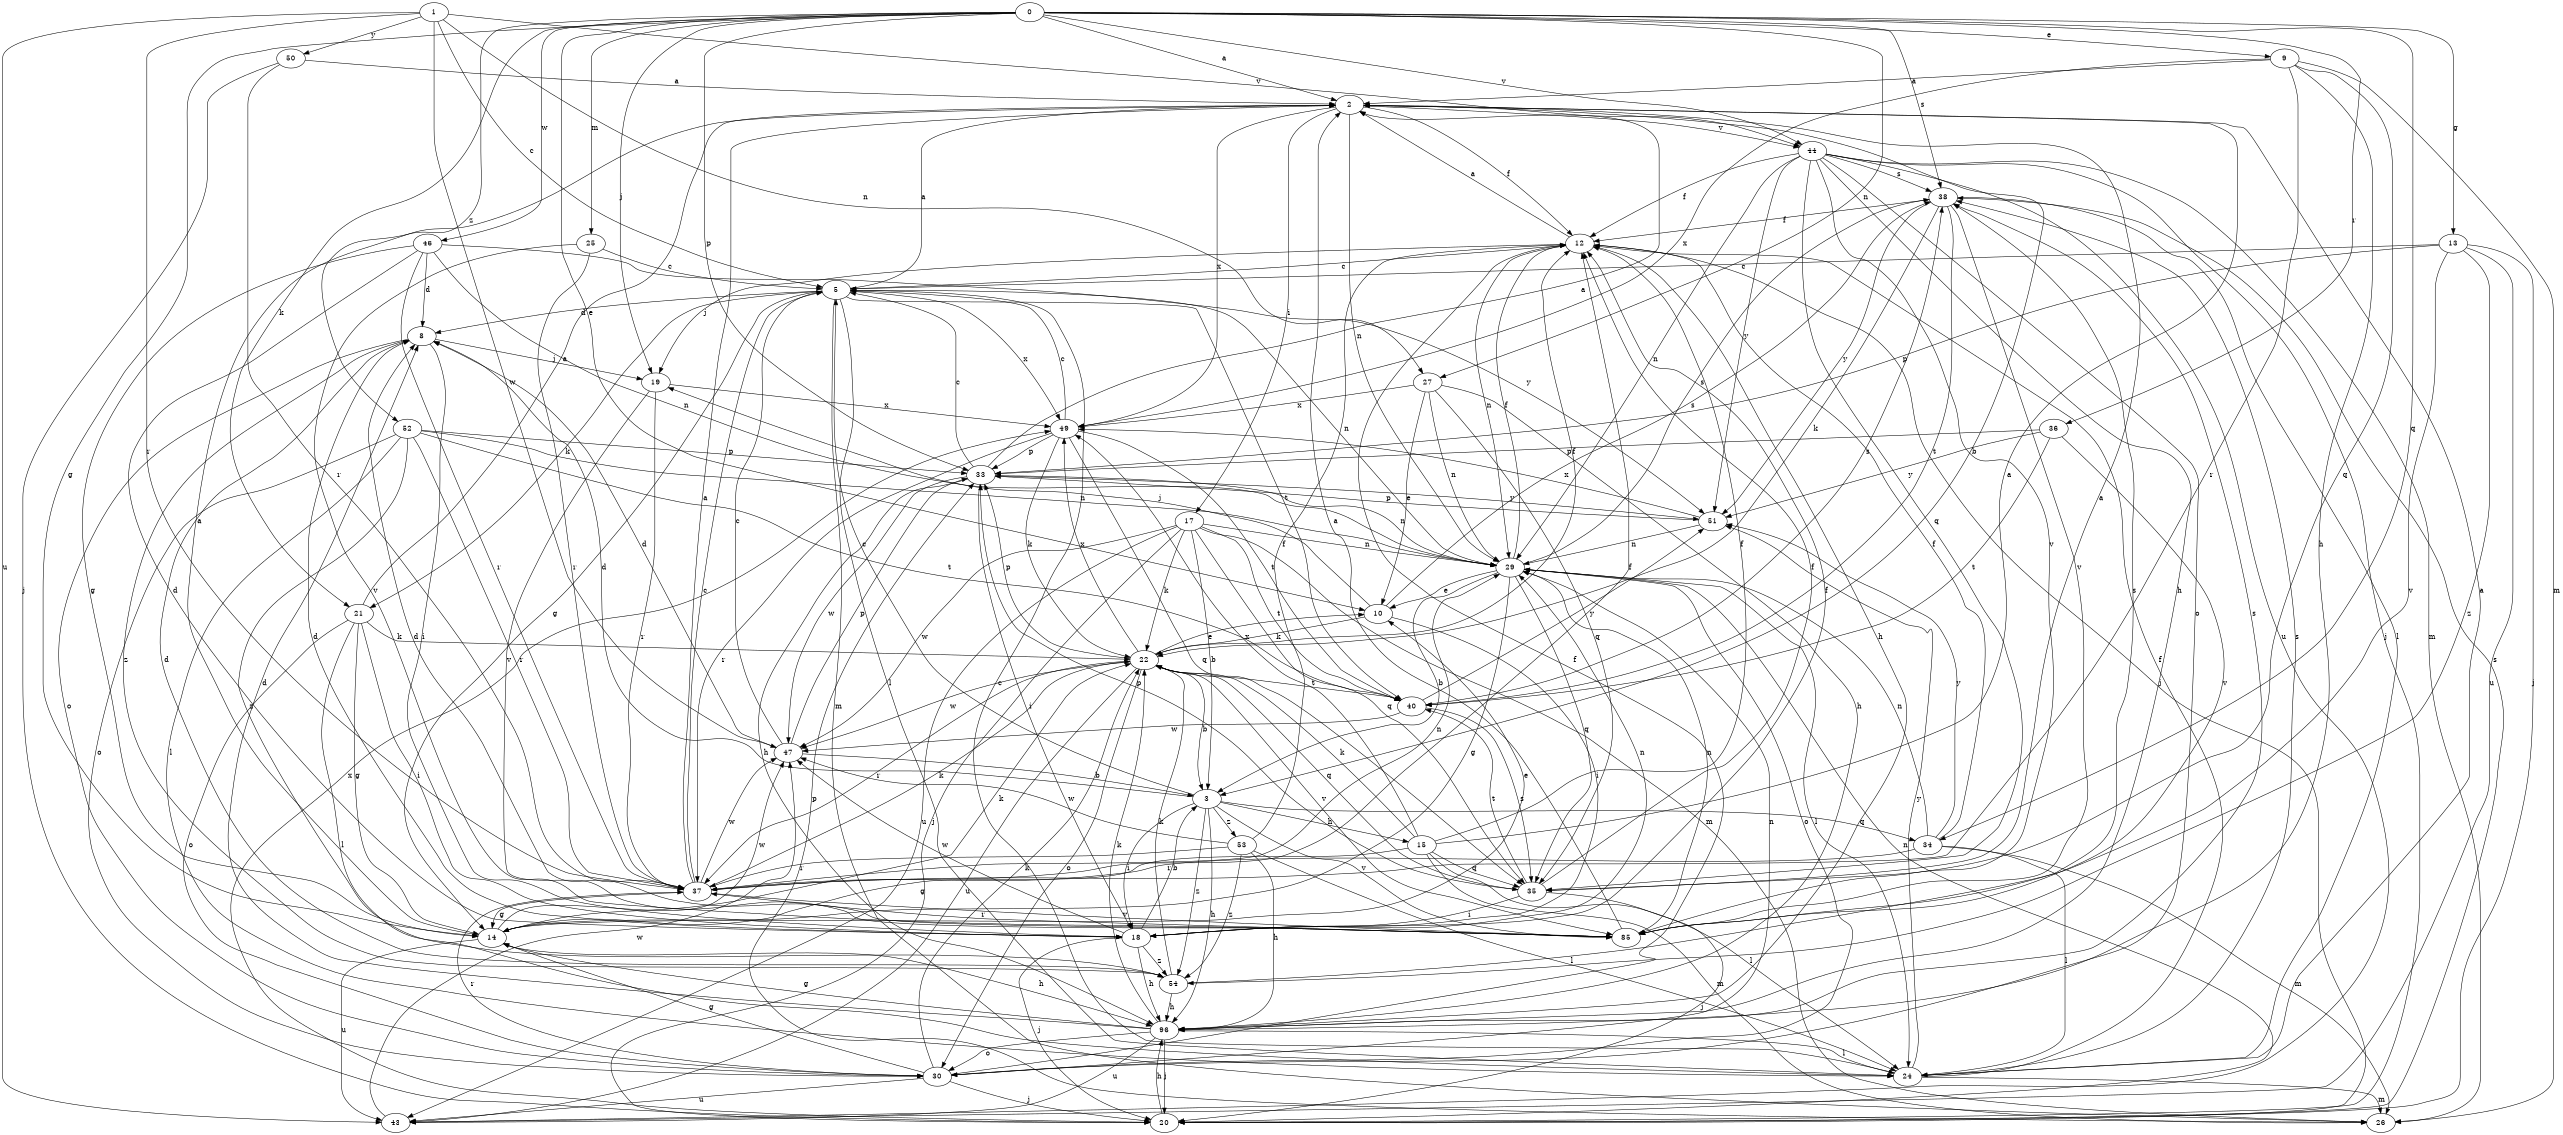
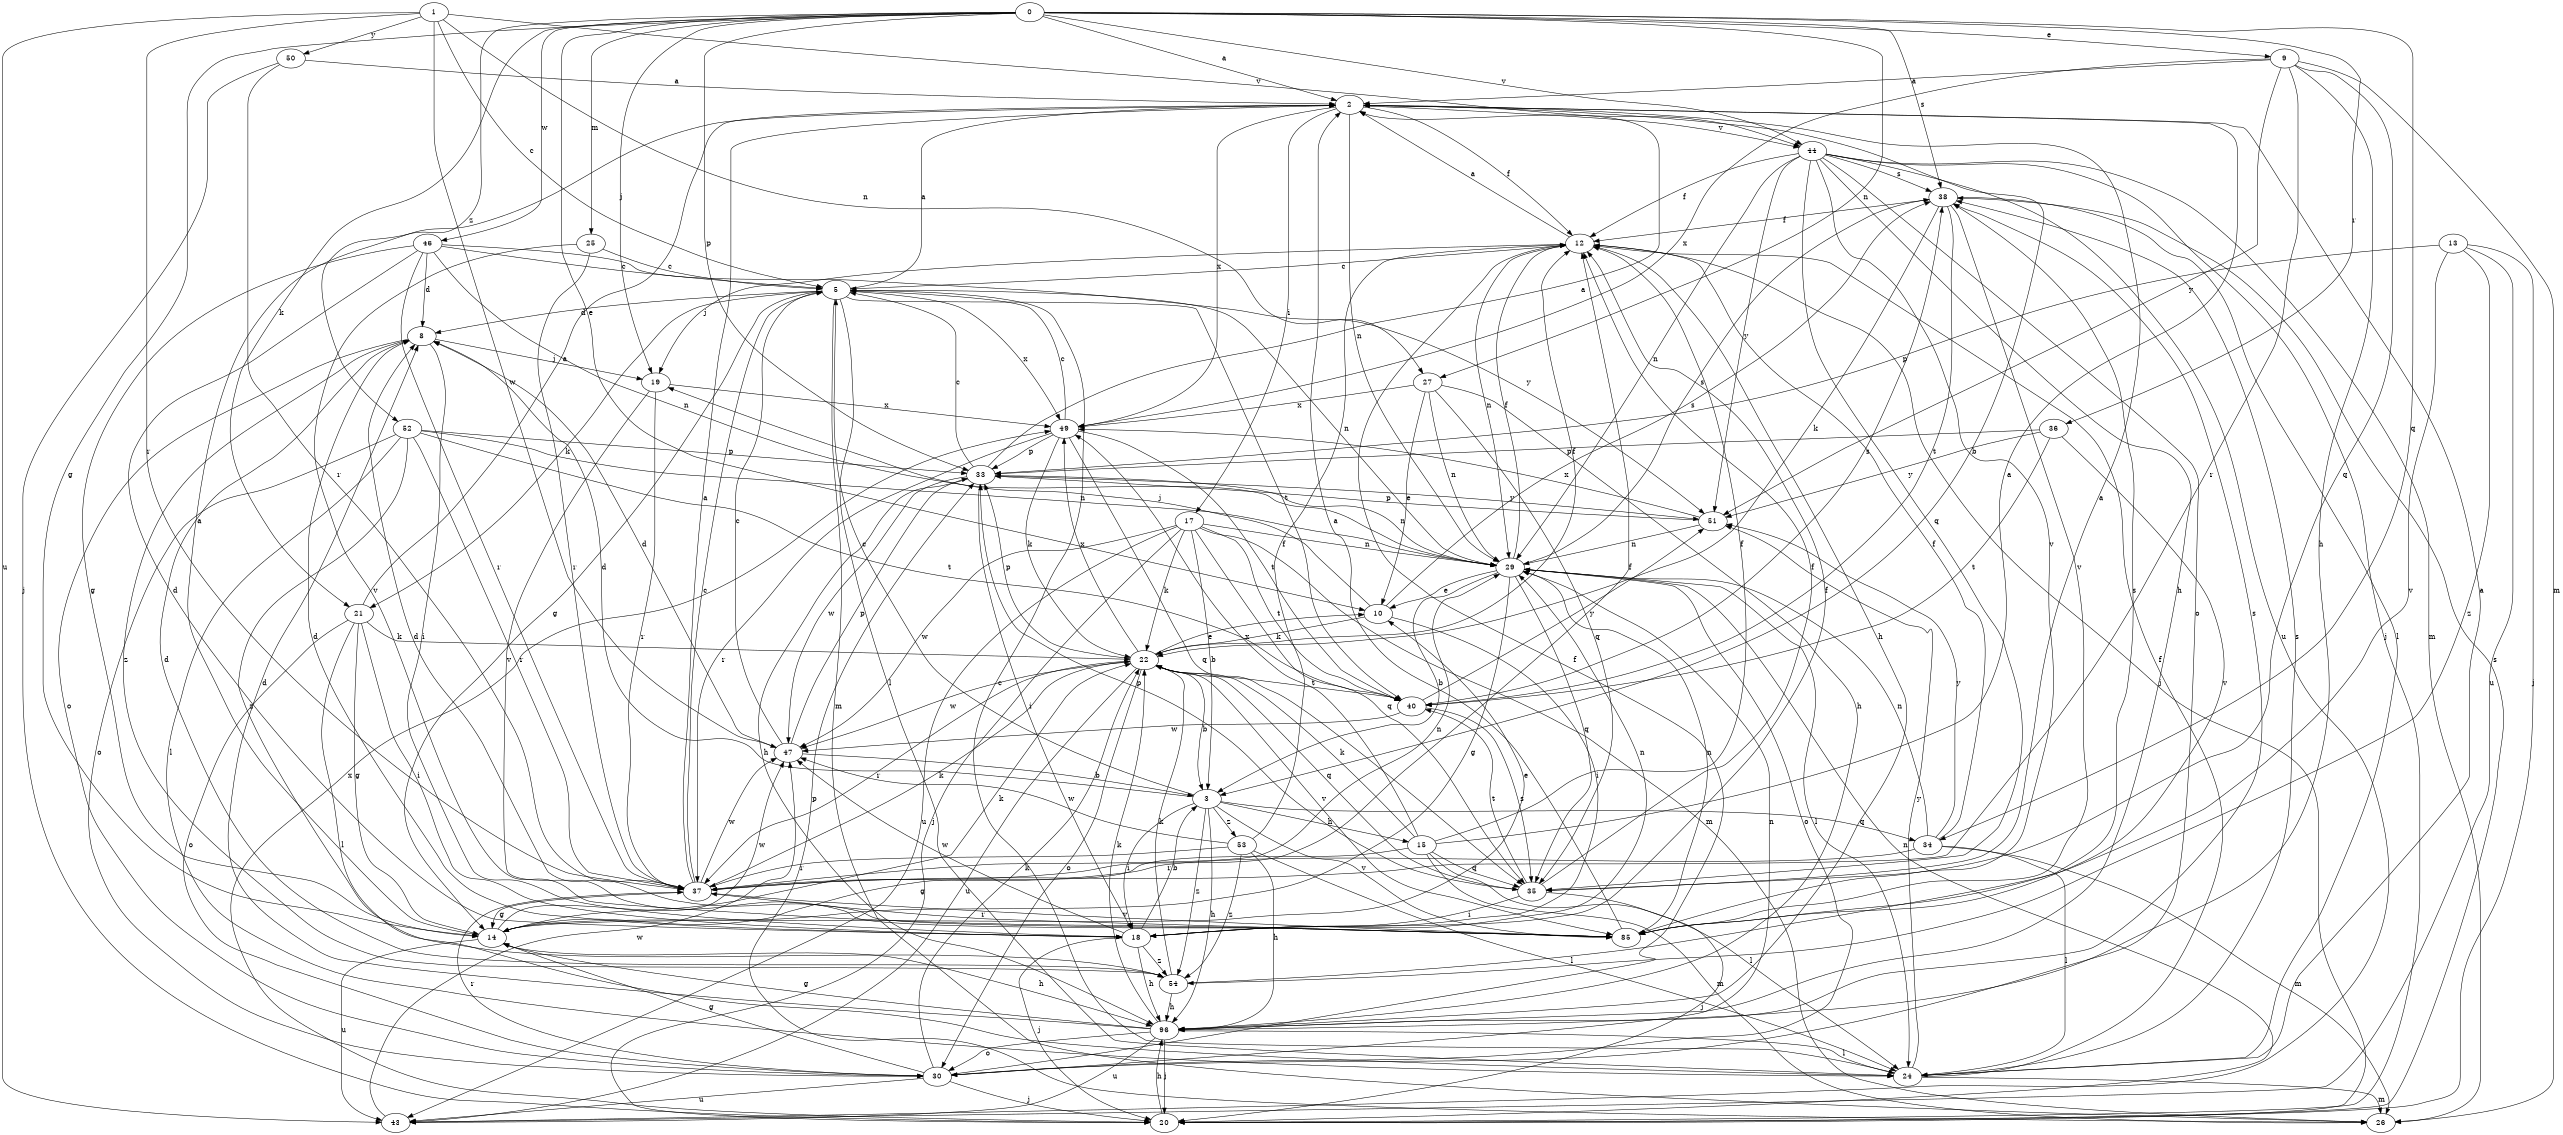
(2000, 20) -> none
(1687, 266) -> (629, 271)
(1839, 361) -> (2073, 338)
